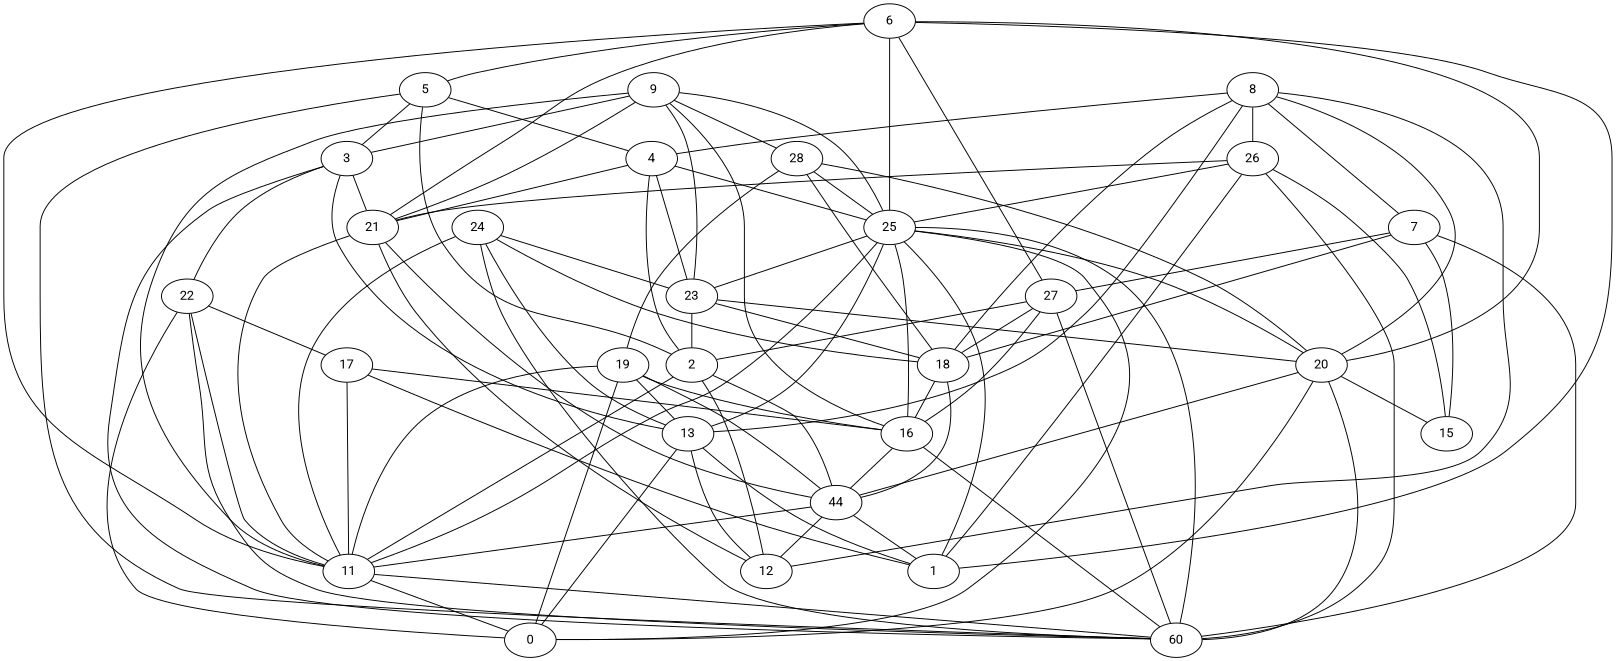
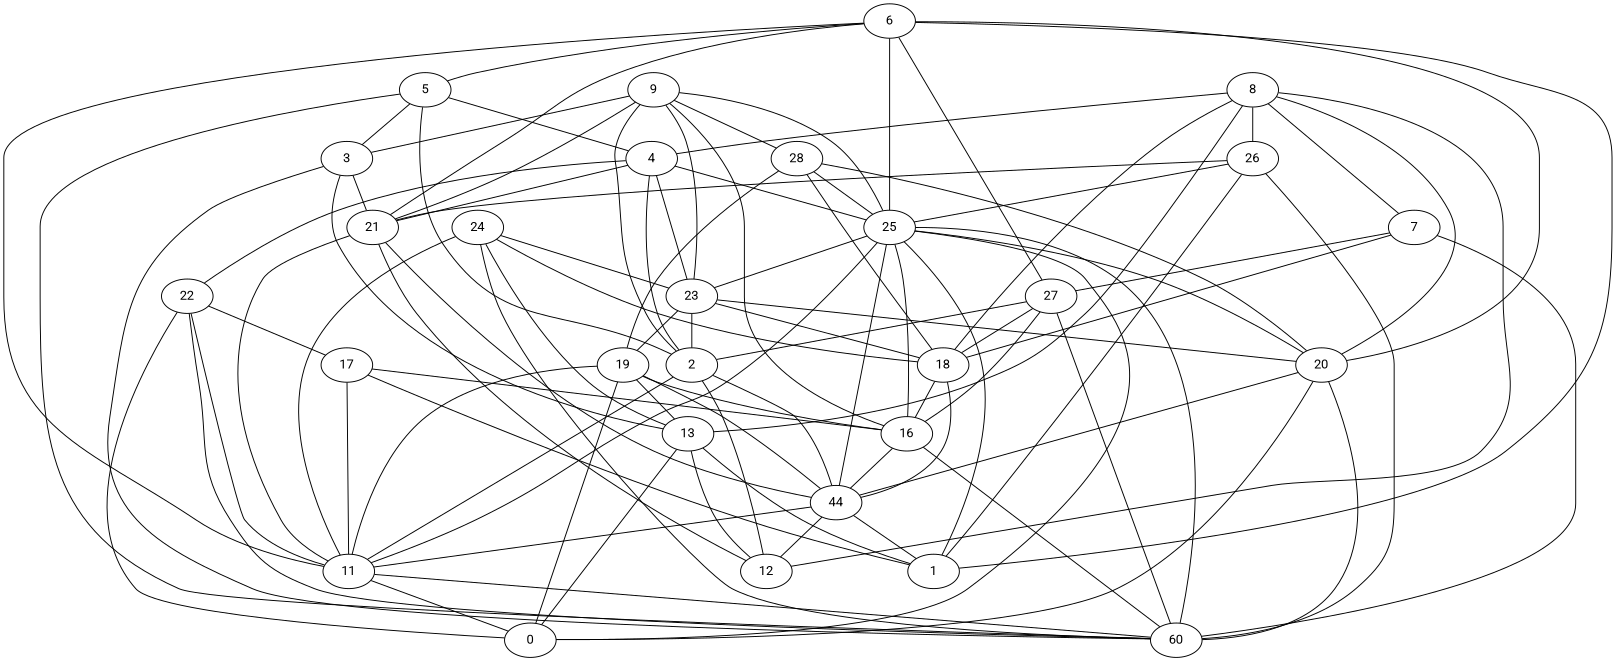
(193, 207) -> (622, 232)
(245, 207) -> (405, 191)
none -> (652, 335)
(819, 357) -> (863, 365)
(1447, 434) -> none
